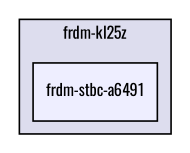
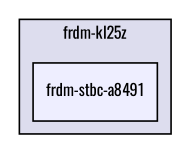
(95, 92) -> (95, 92)
